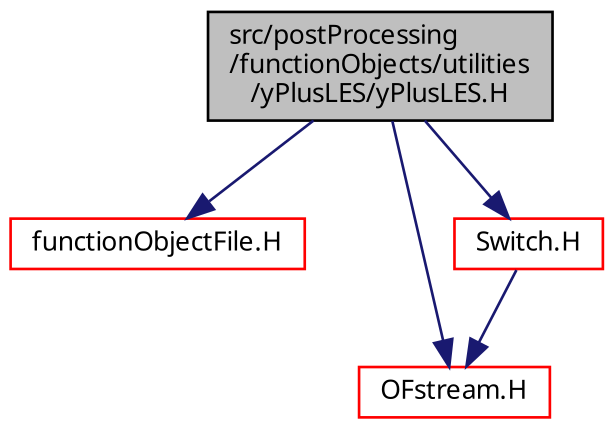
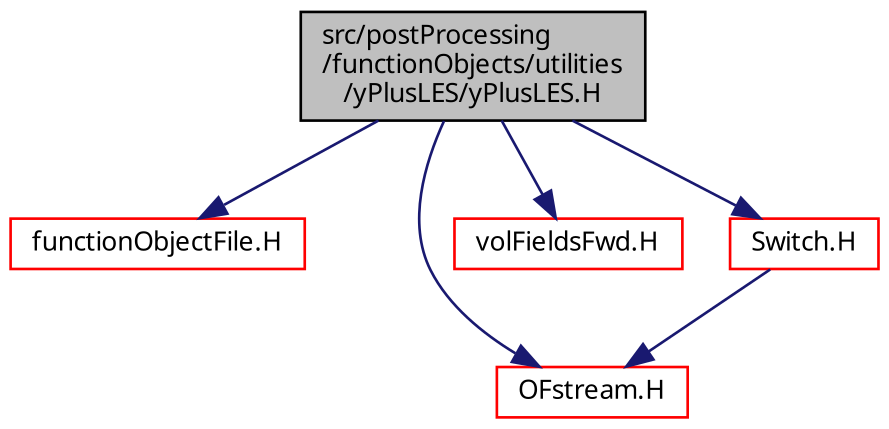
none -> (568, 244)
